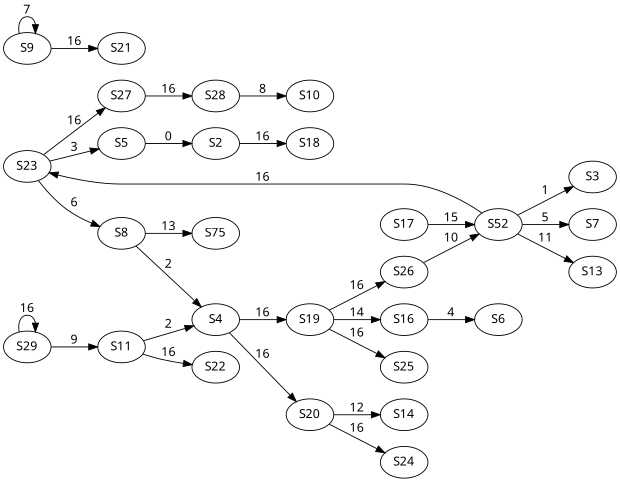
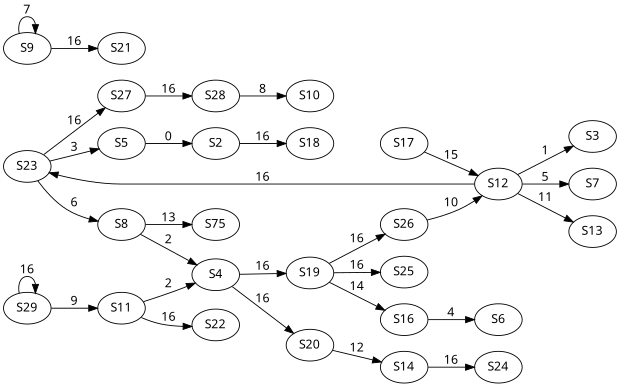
(498, 225) -> (498, 184)
(353, 436) -> (447, 367)
